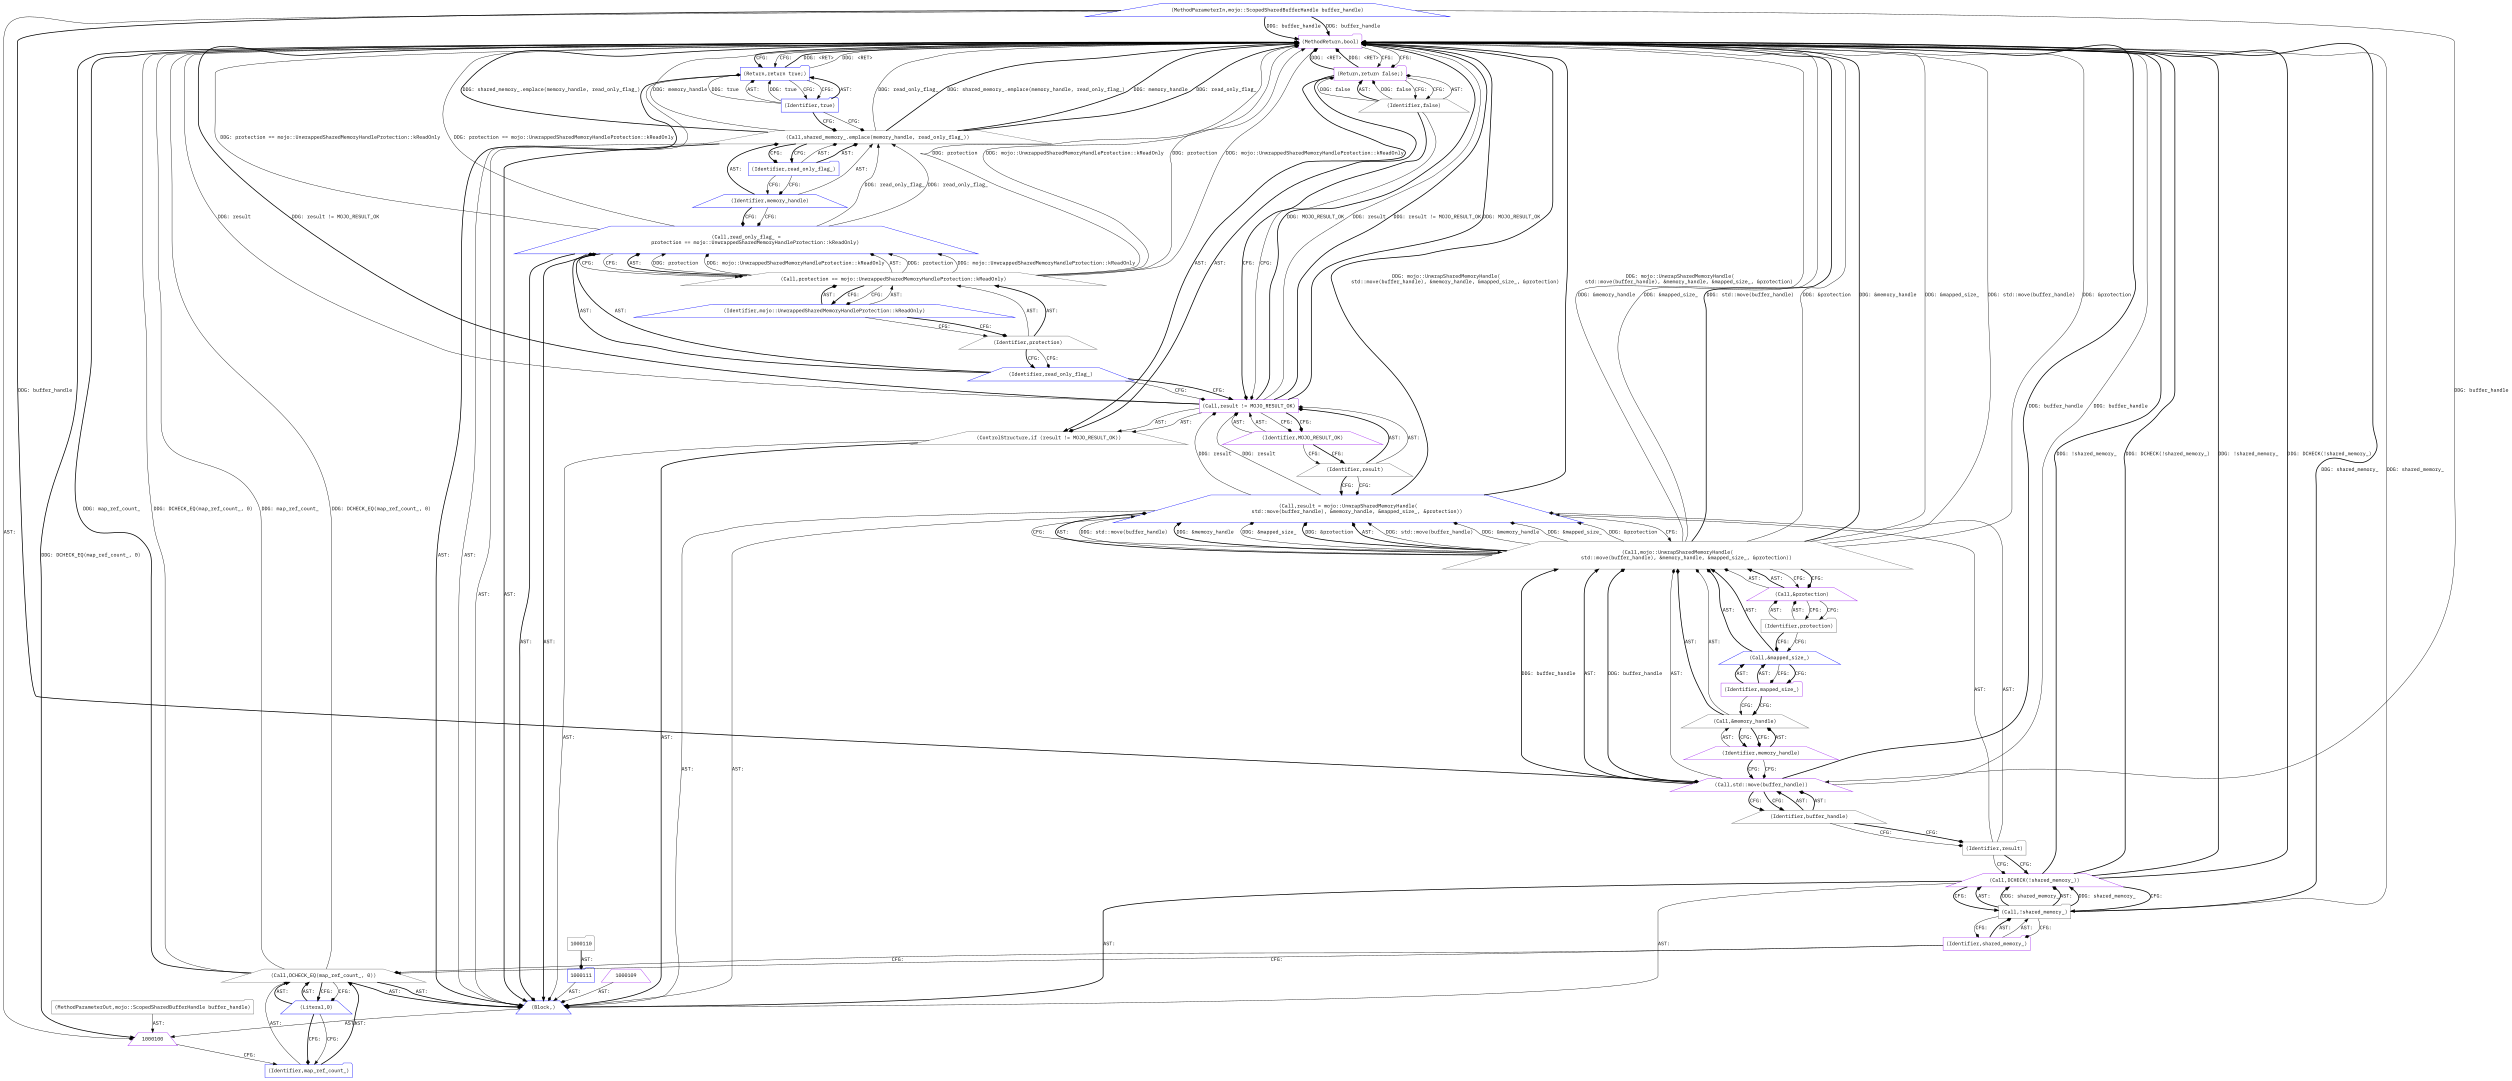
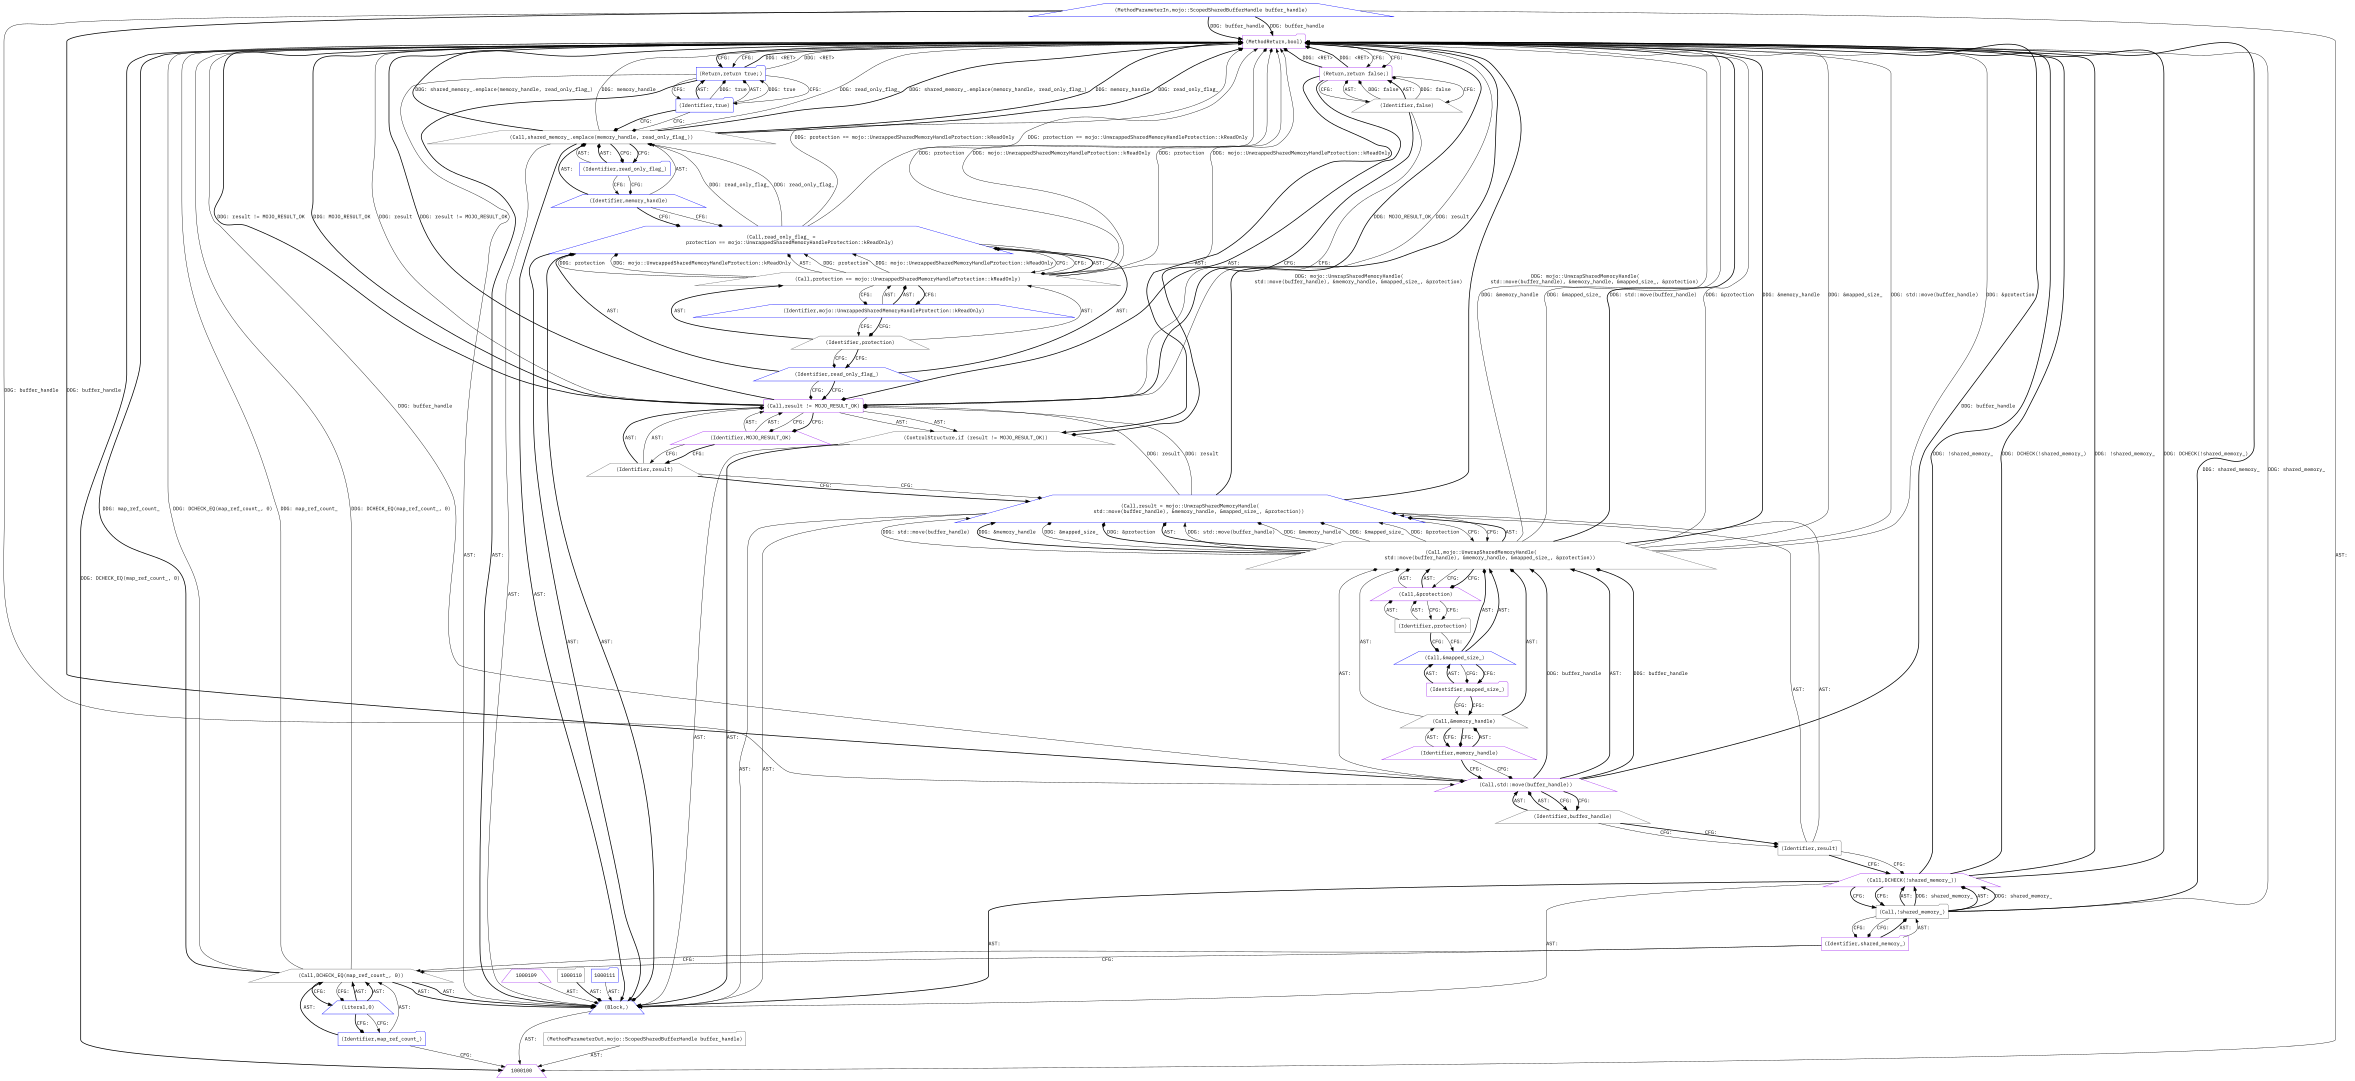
(581, 958) -> (586, 991)
(225, 1054) -> (456, 1056)
